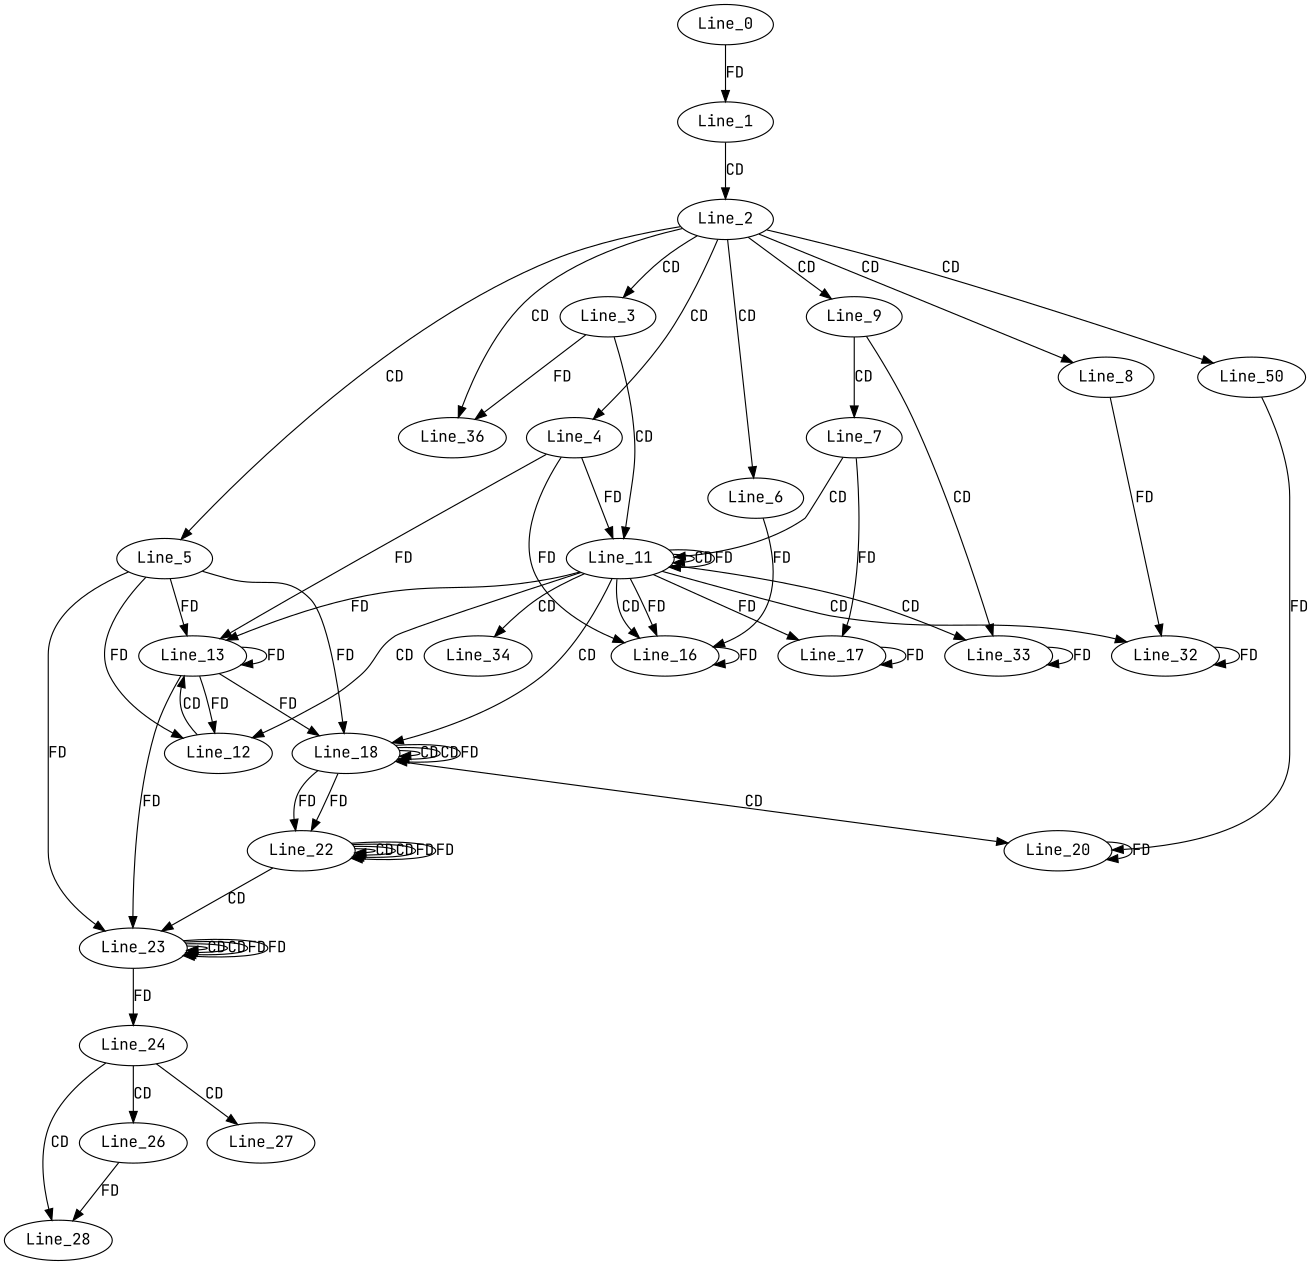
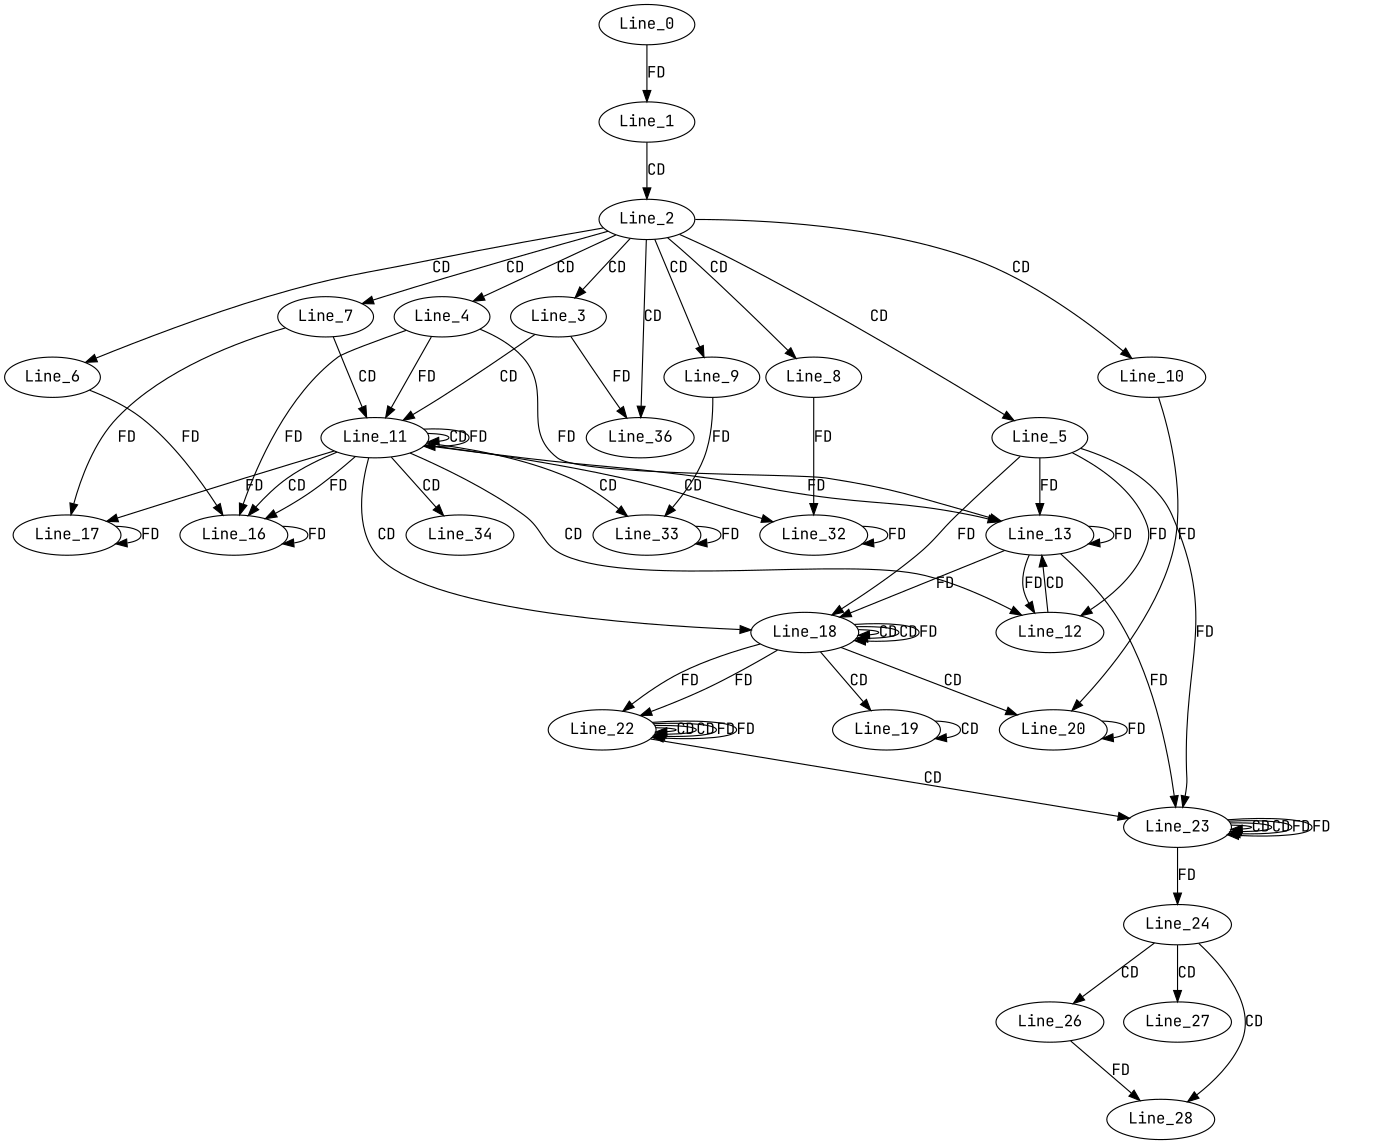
(854, 371) -> (490, 265)
(1252, 377) -> (1152, 377)
(962, 498) -> (721, 438)
none -> (886, 730)
